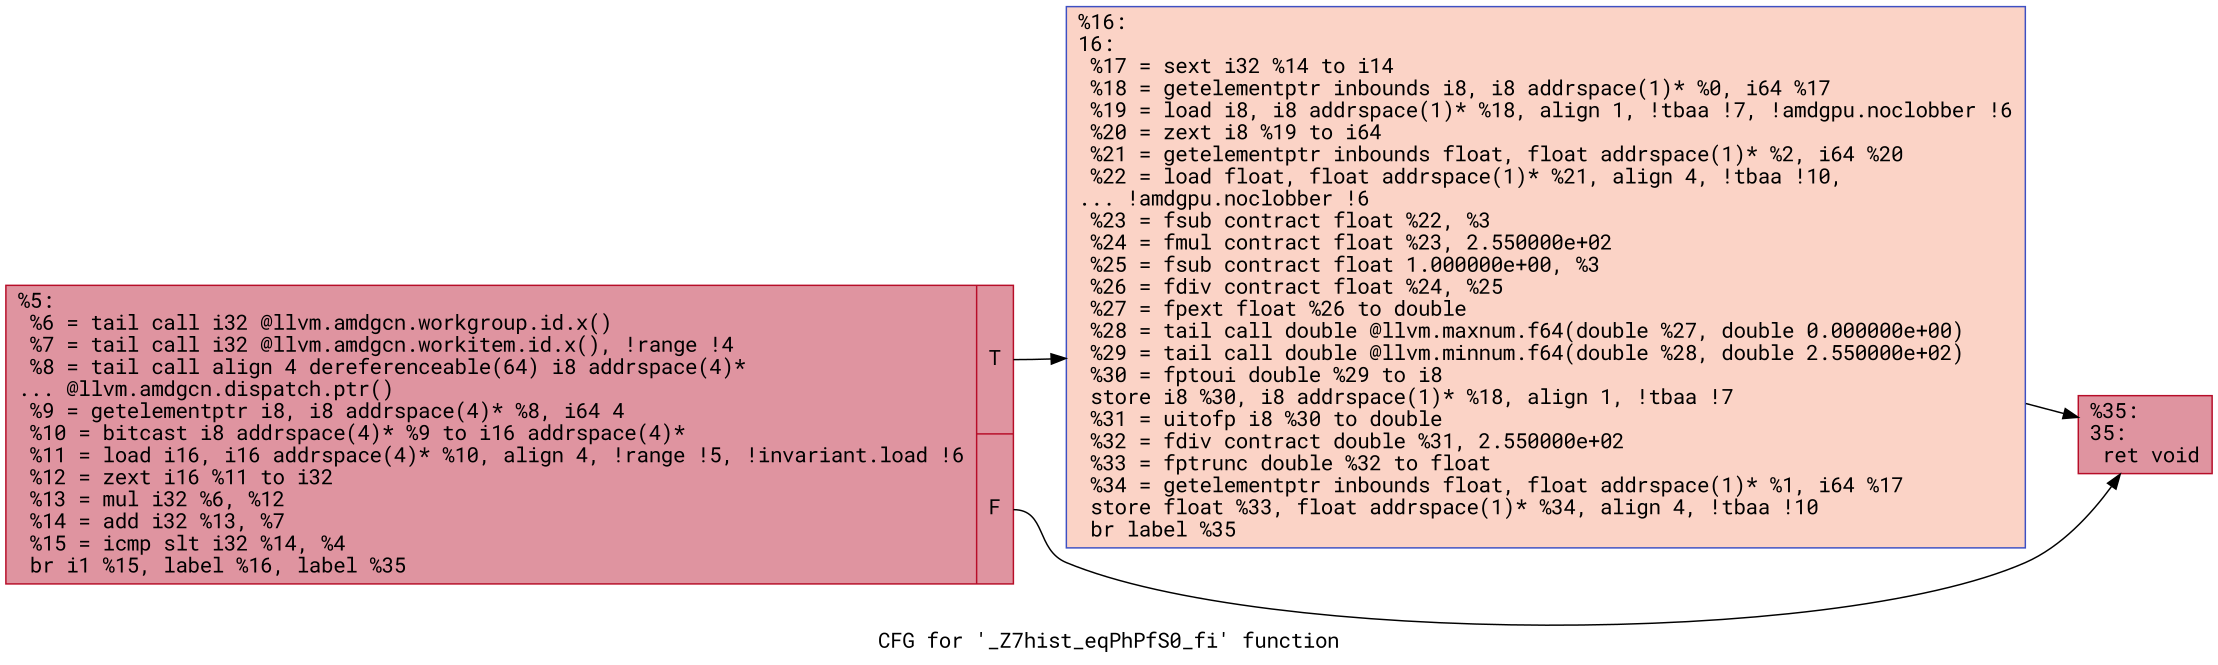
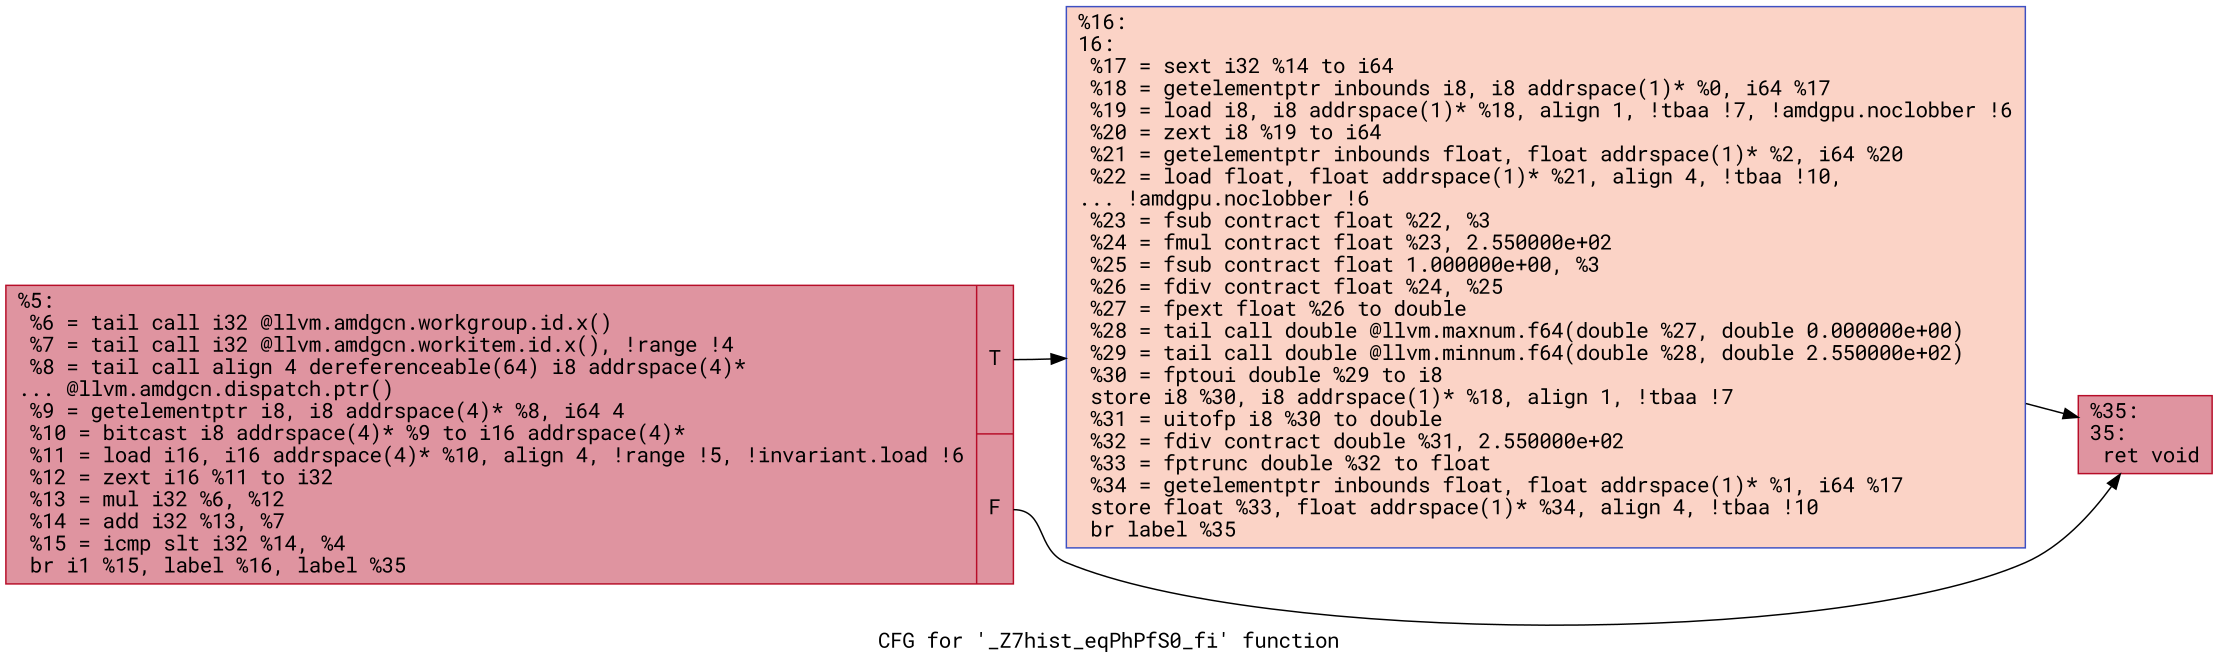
(1236, 67) -> (1236, 67)
